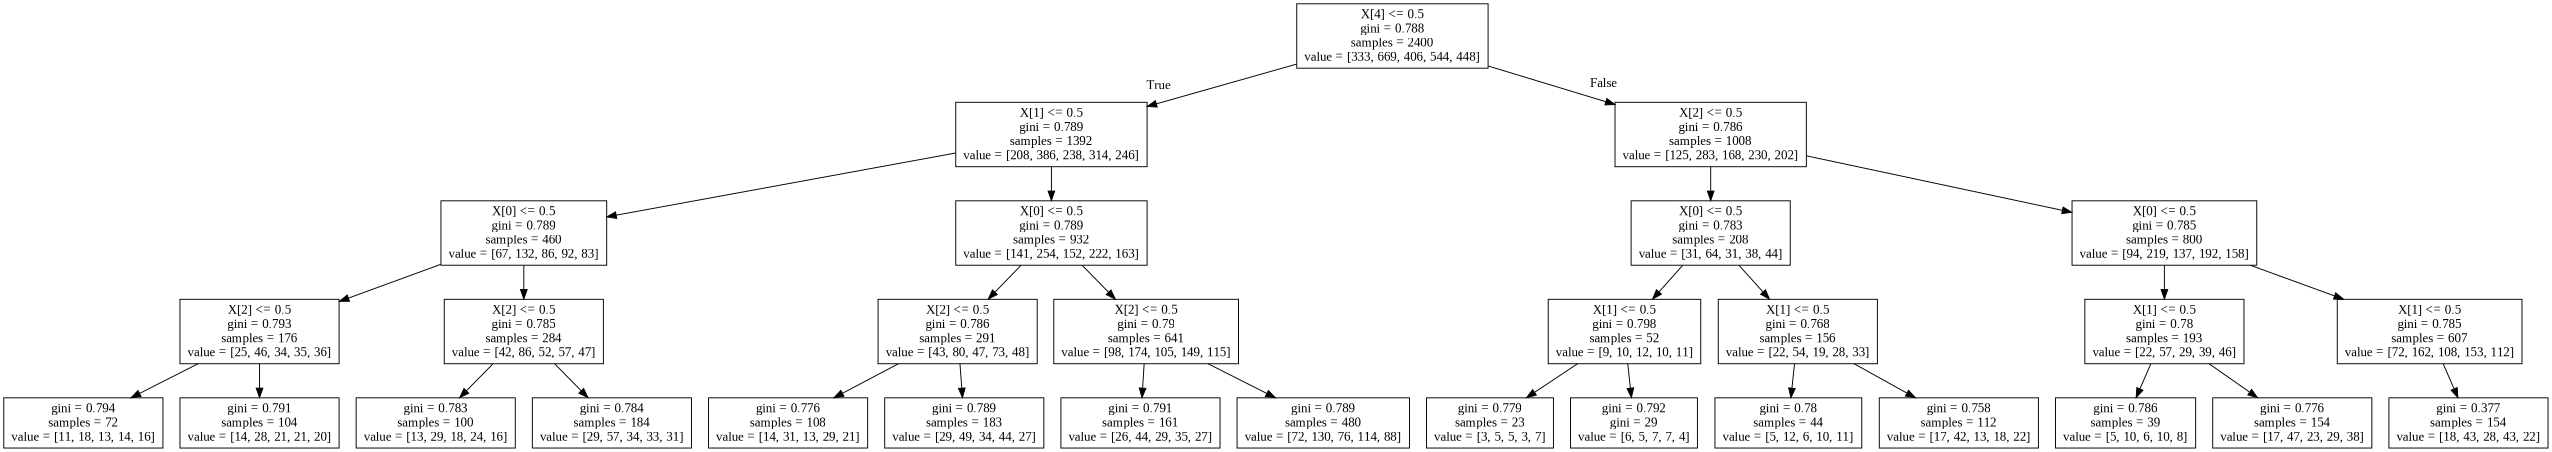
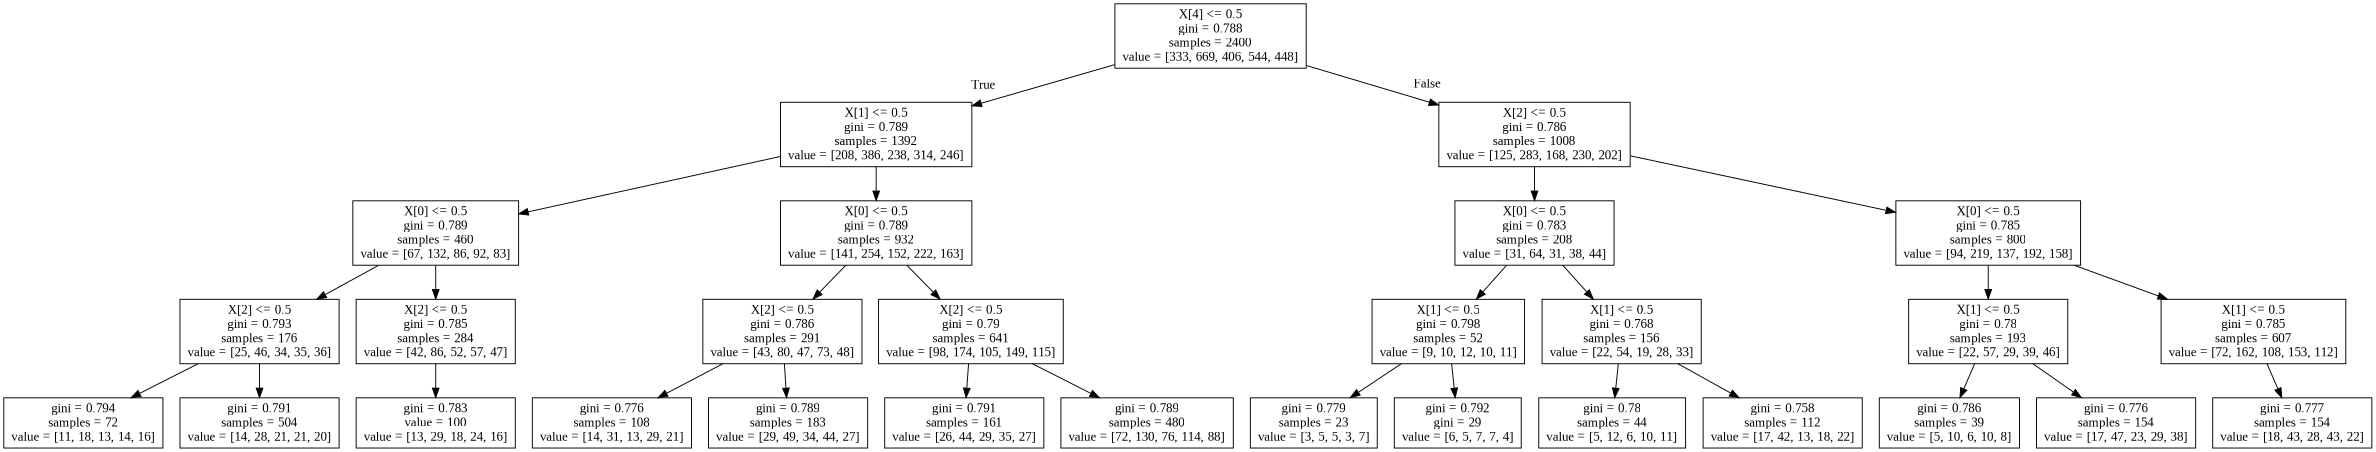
(260, 423) -> (260, 423)
(436, 423) -> (436, 423)
(612, 423) -> none
(2468, 423) -> (2292, 423)
